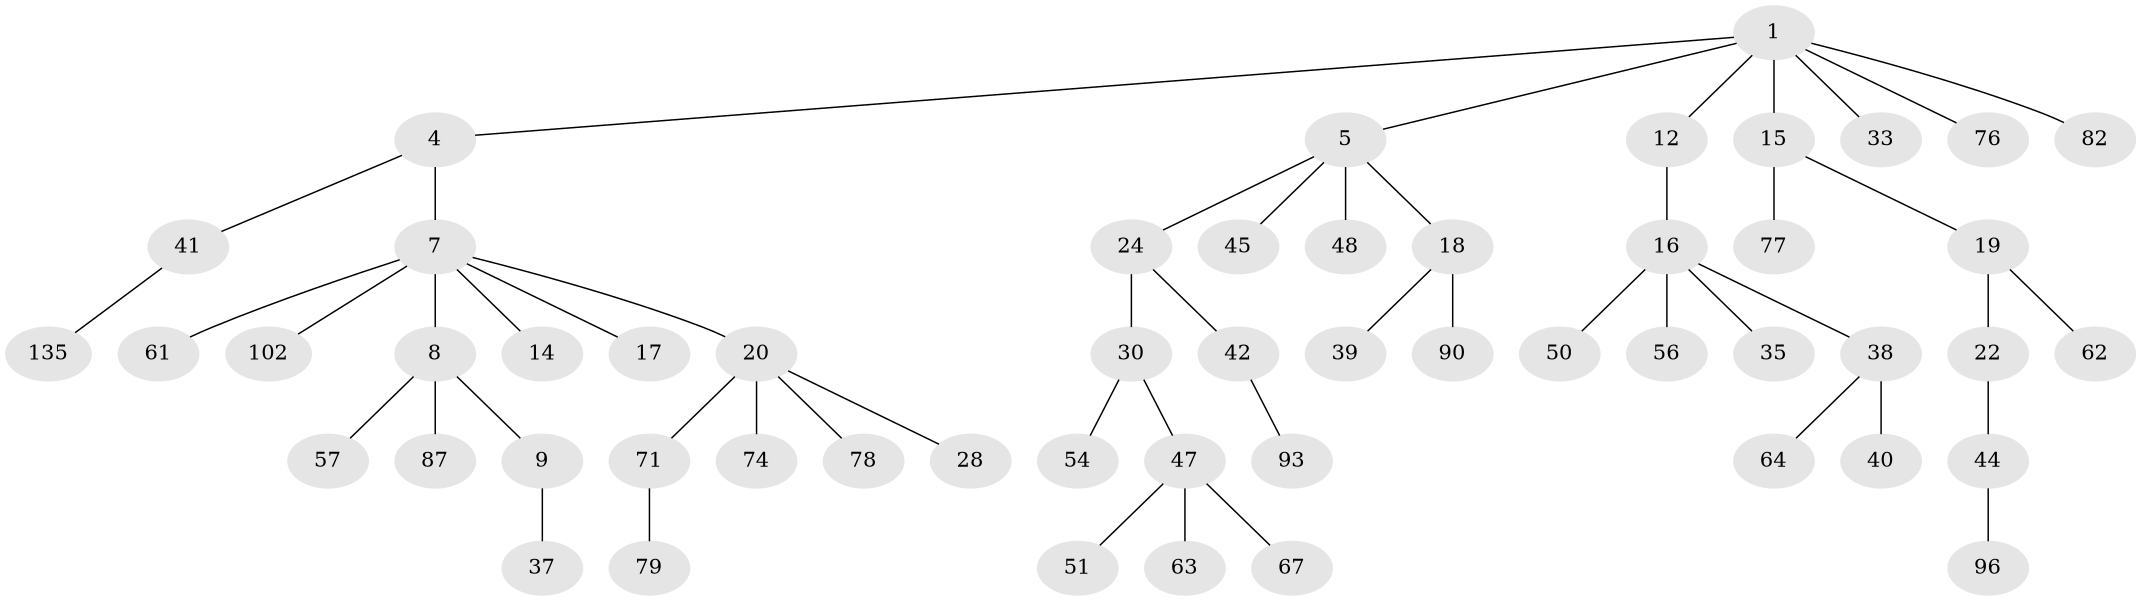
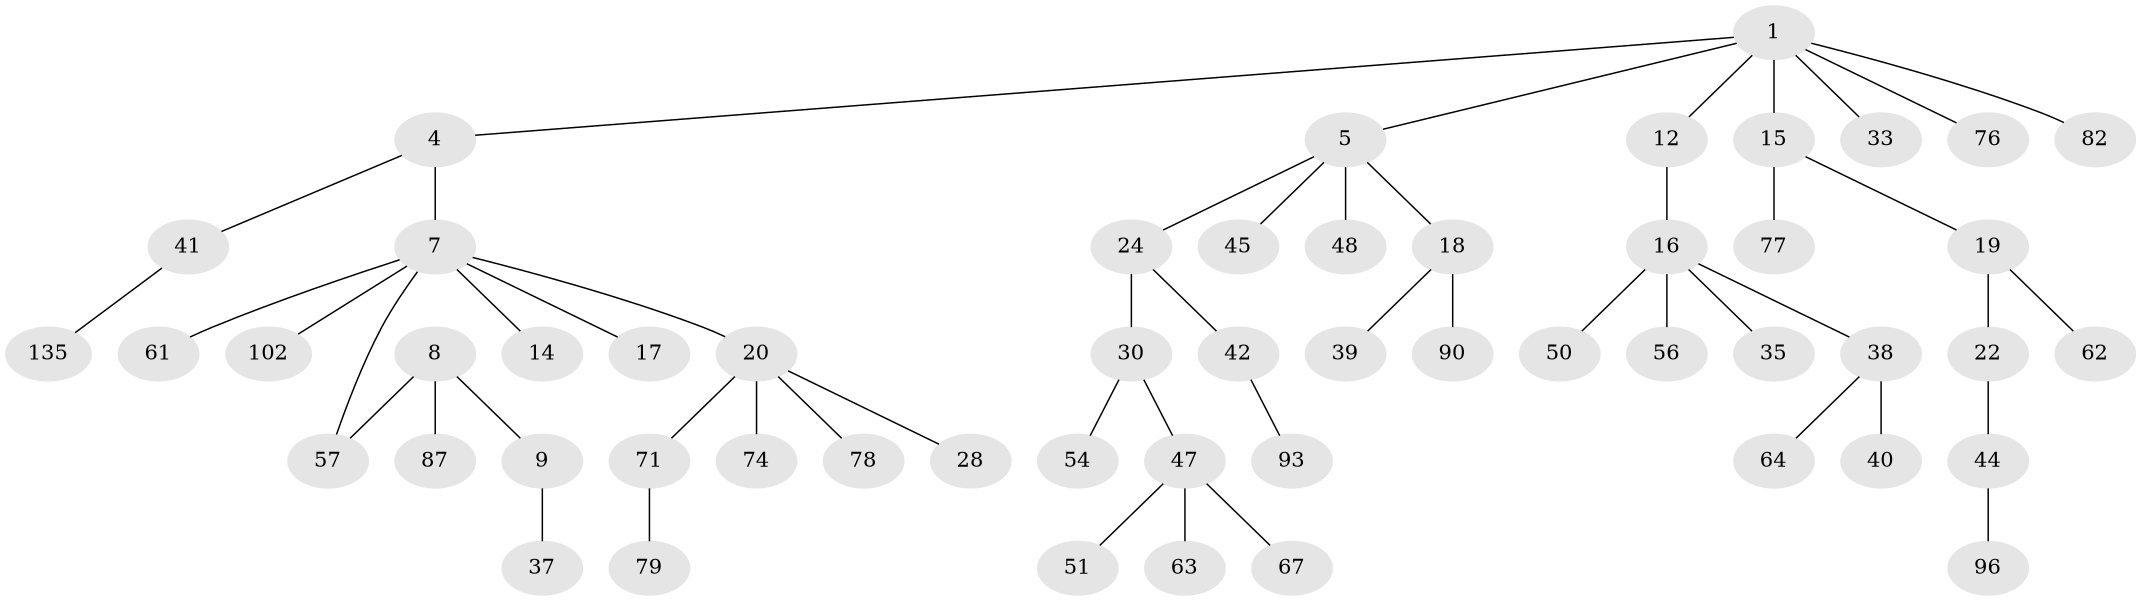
(435, 301) -> (370, 350)
